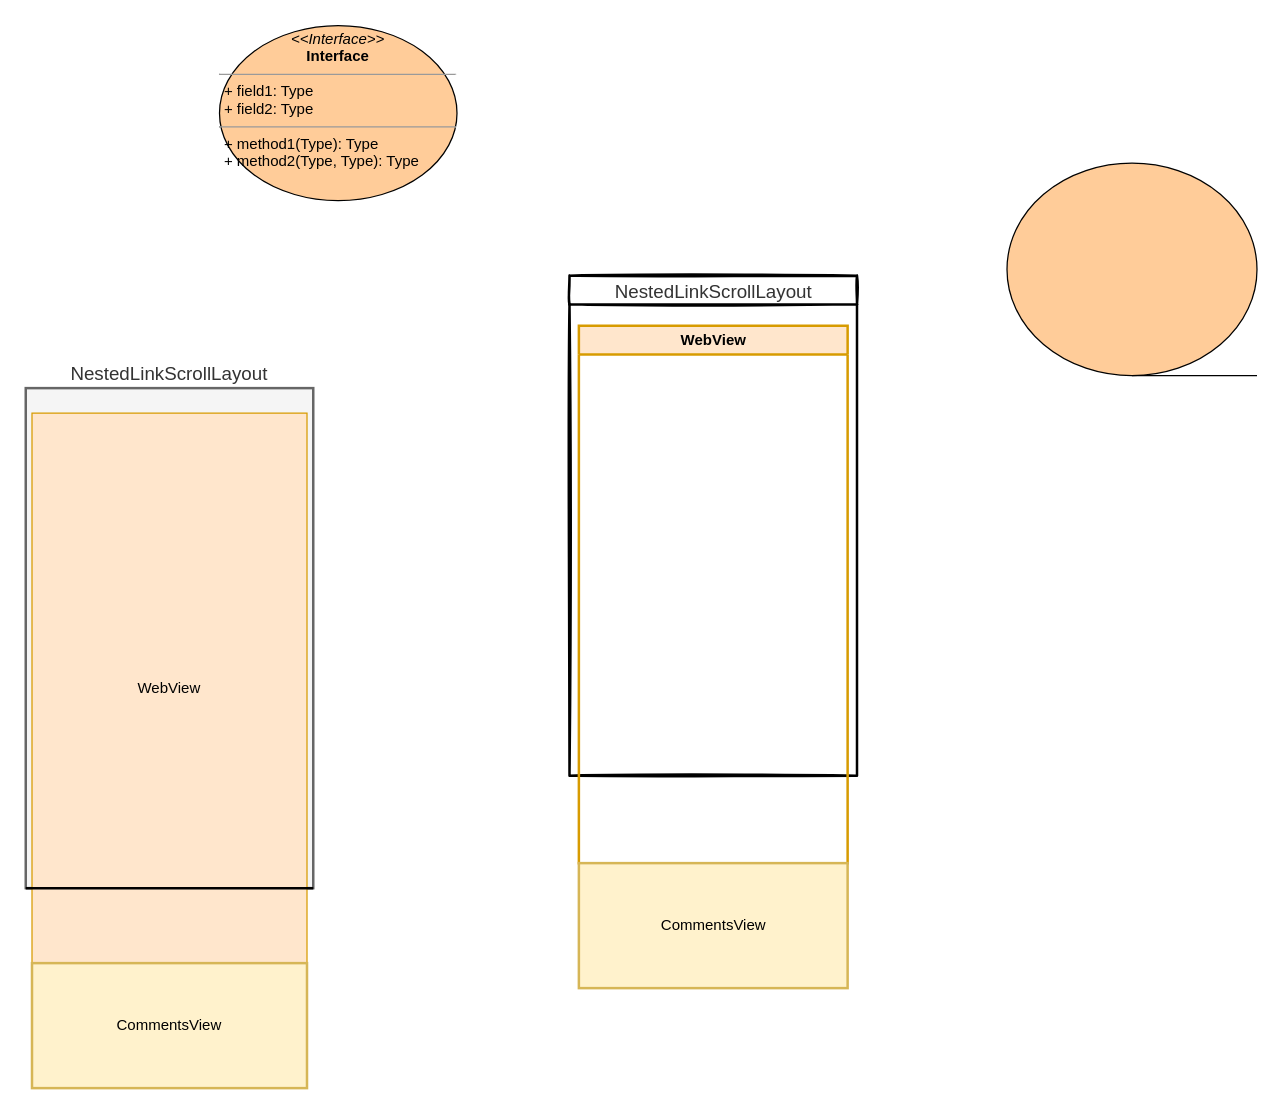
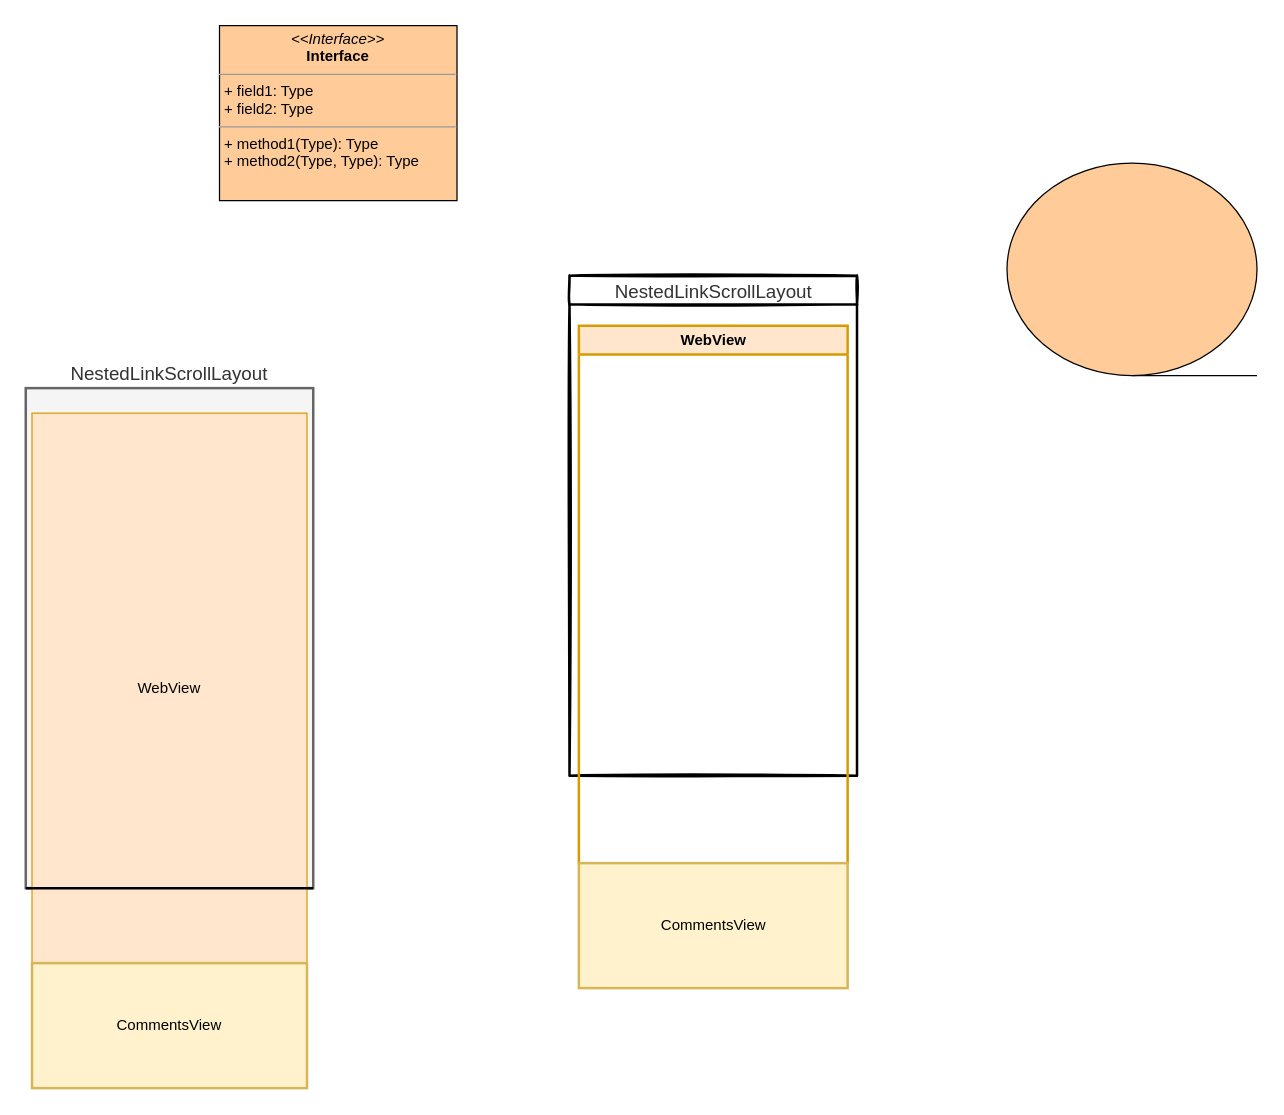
(338, 113) -> (338, 113)
